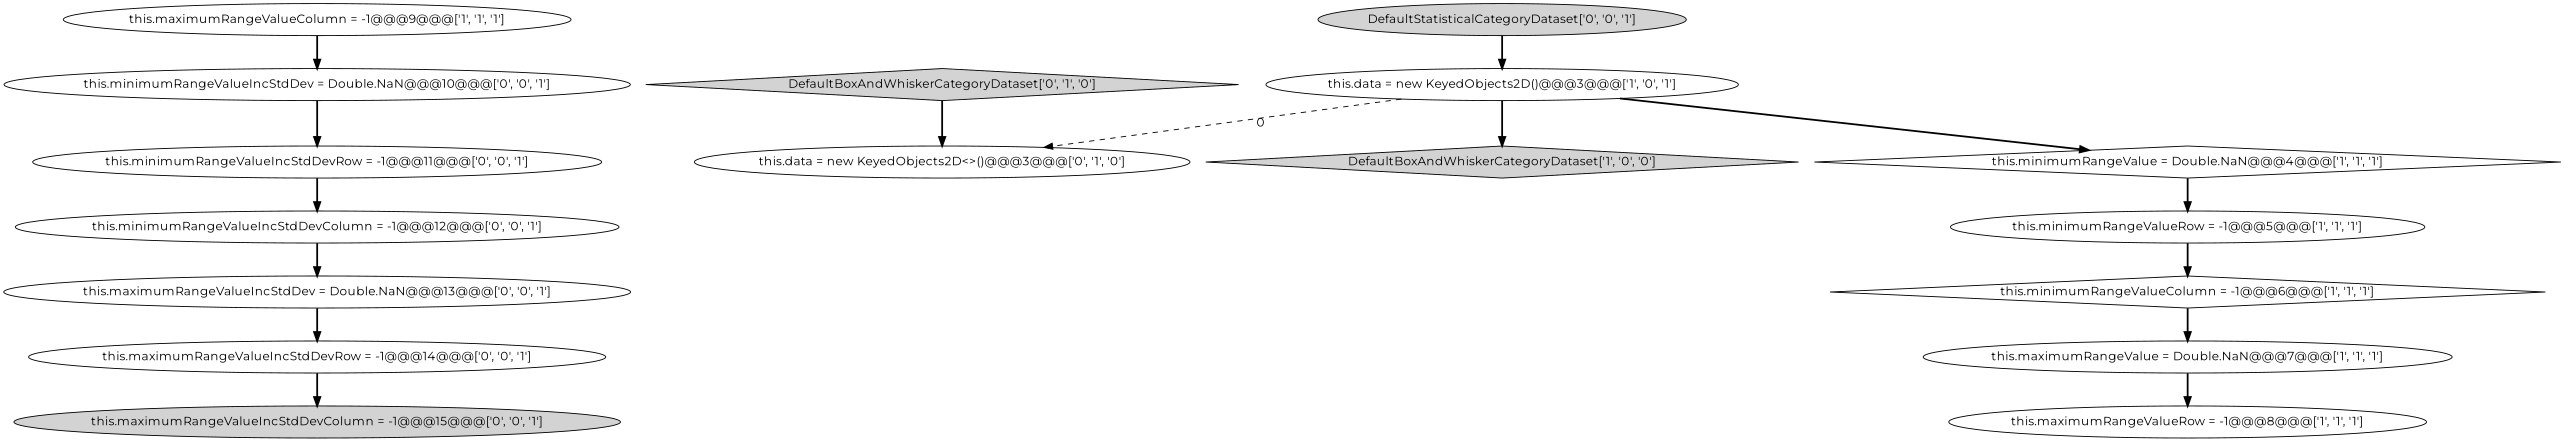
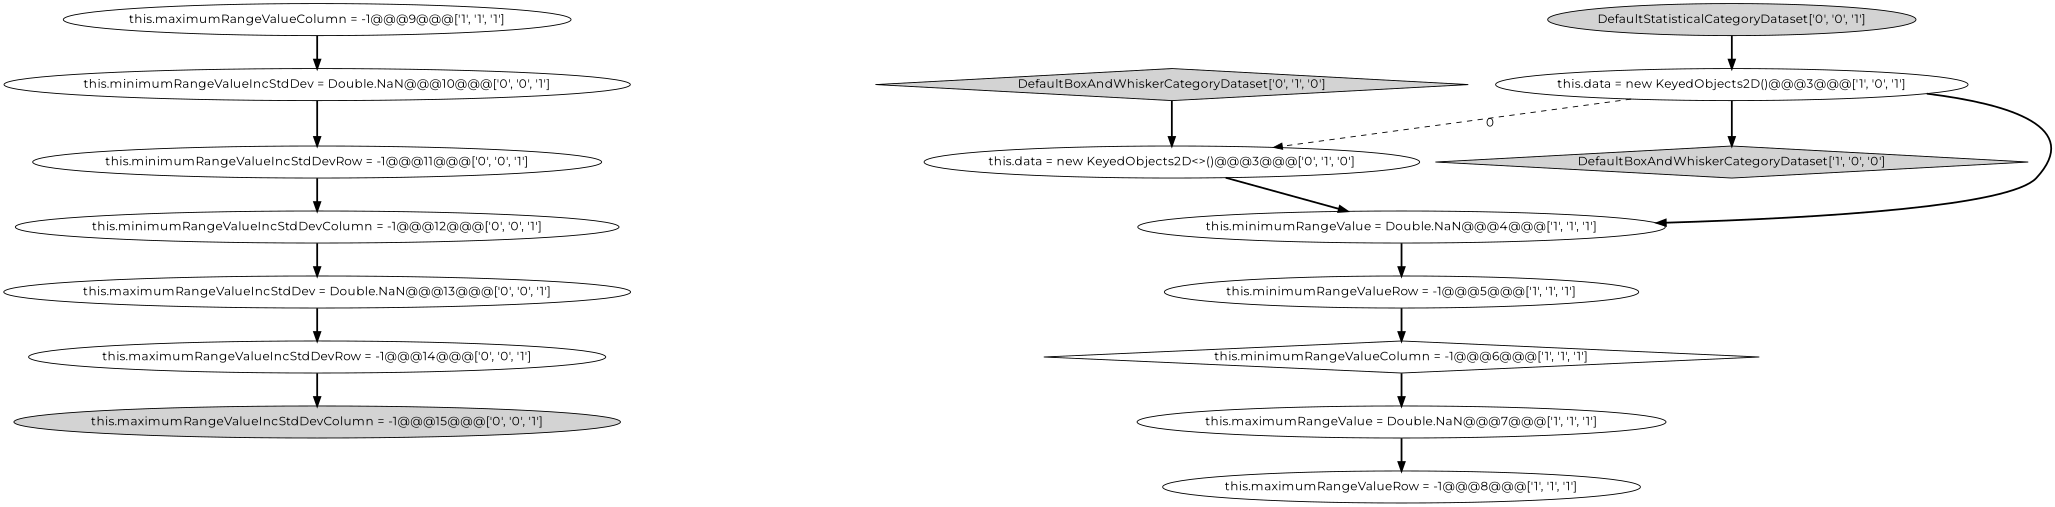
(2188, 162) -> (1402, 227)
none -> (1282, 193)
